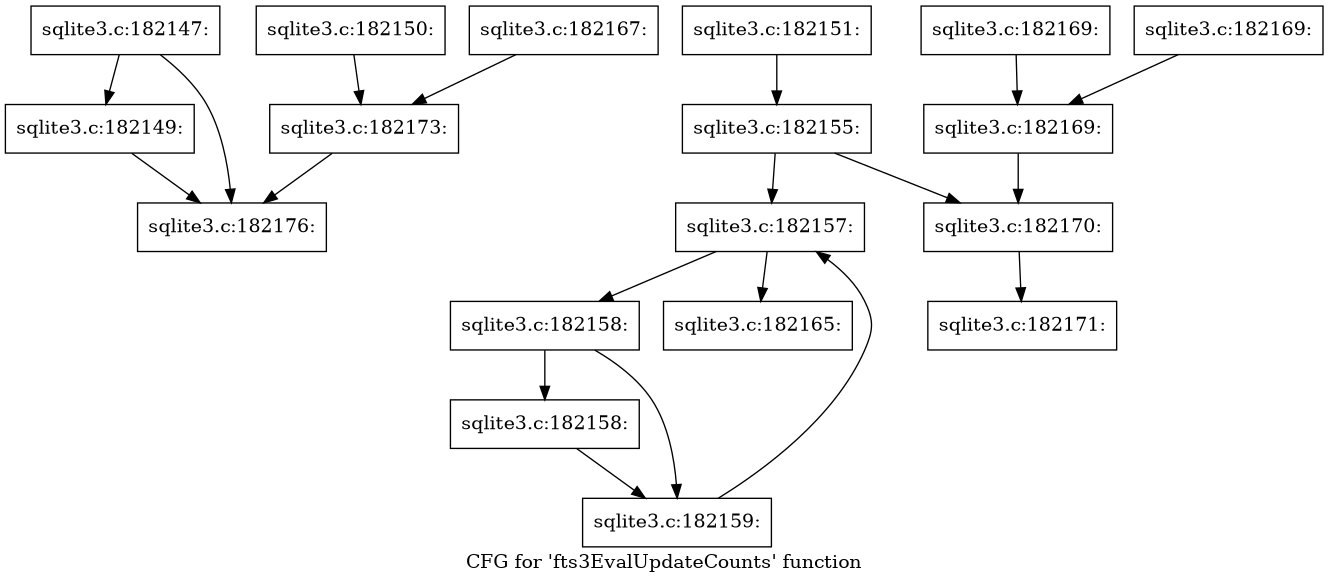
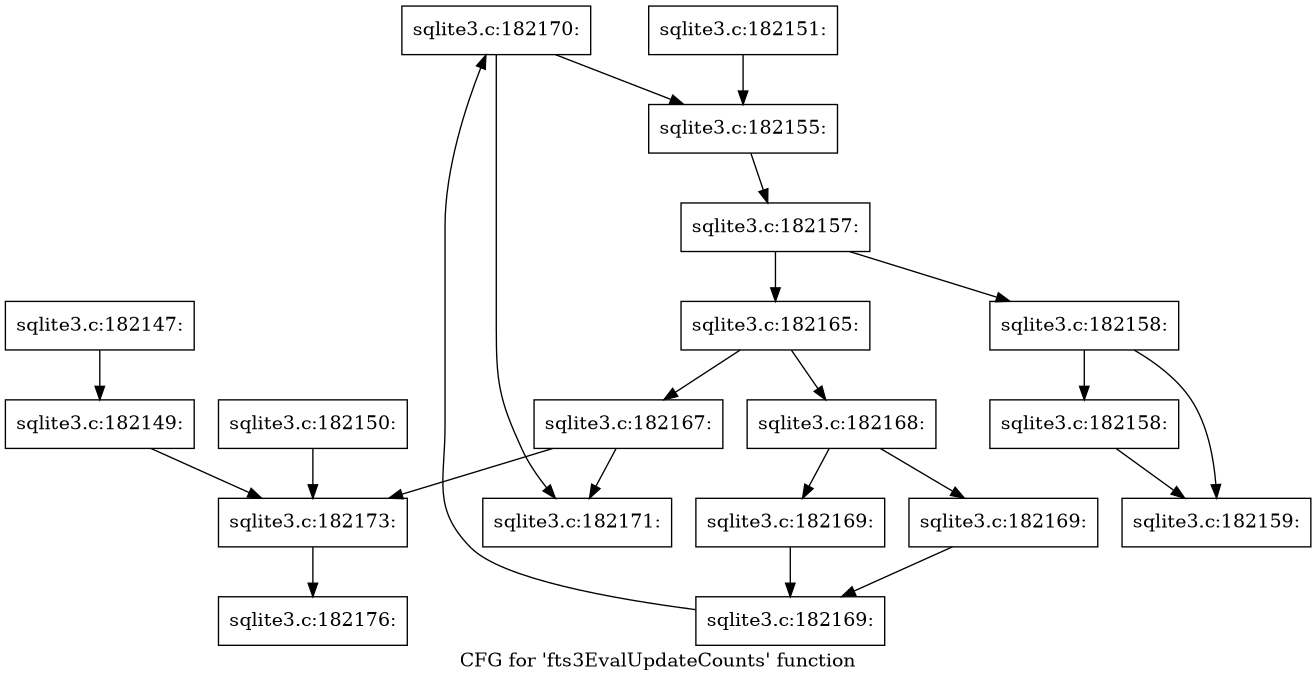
(211, 114) -> none
(160, 174) -> (200, 470)
(891, 175) -> (613, 77)
none -> (708, 371)
(838, 394) -> none
none -> (842, 424)
none -> (606, 467)
